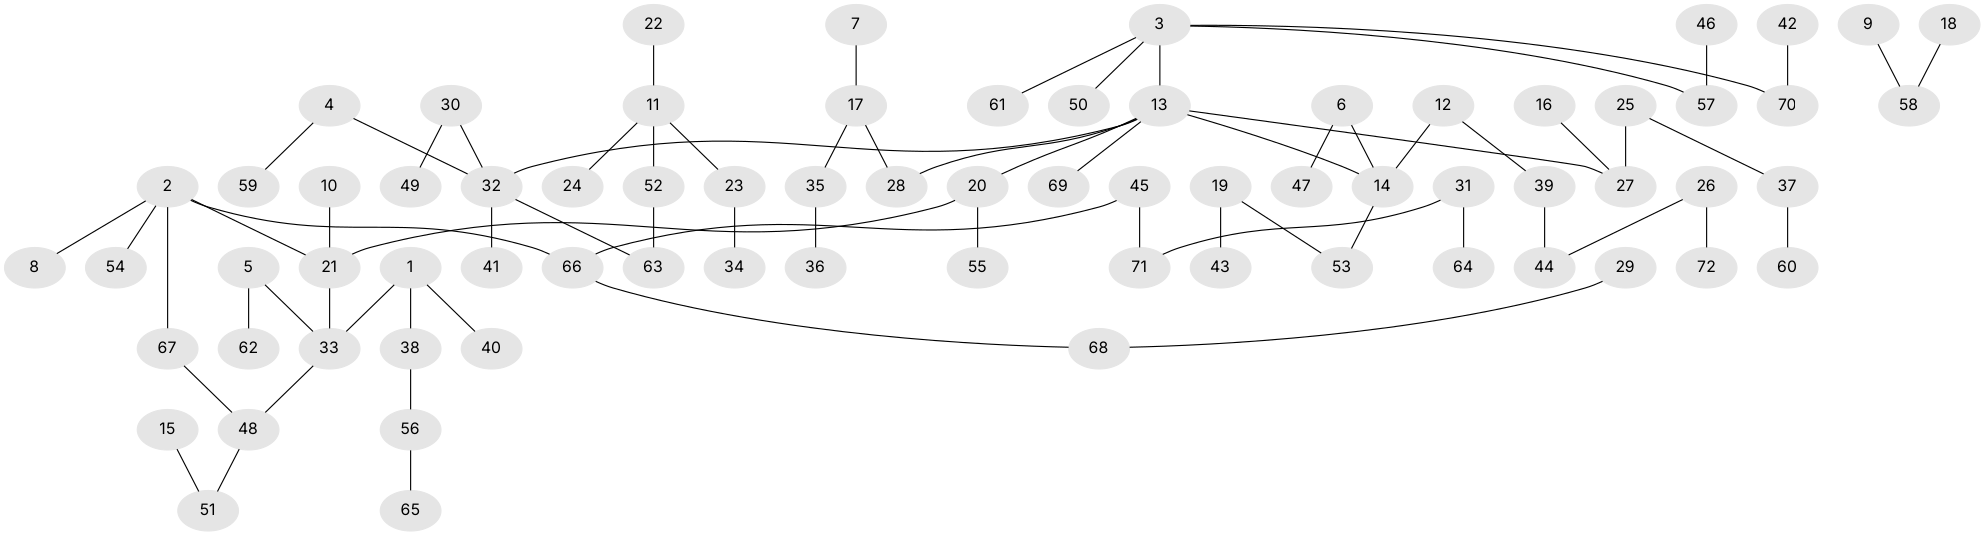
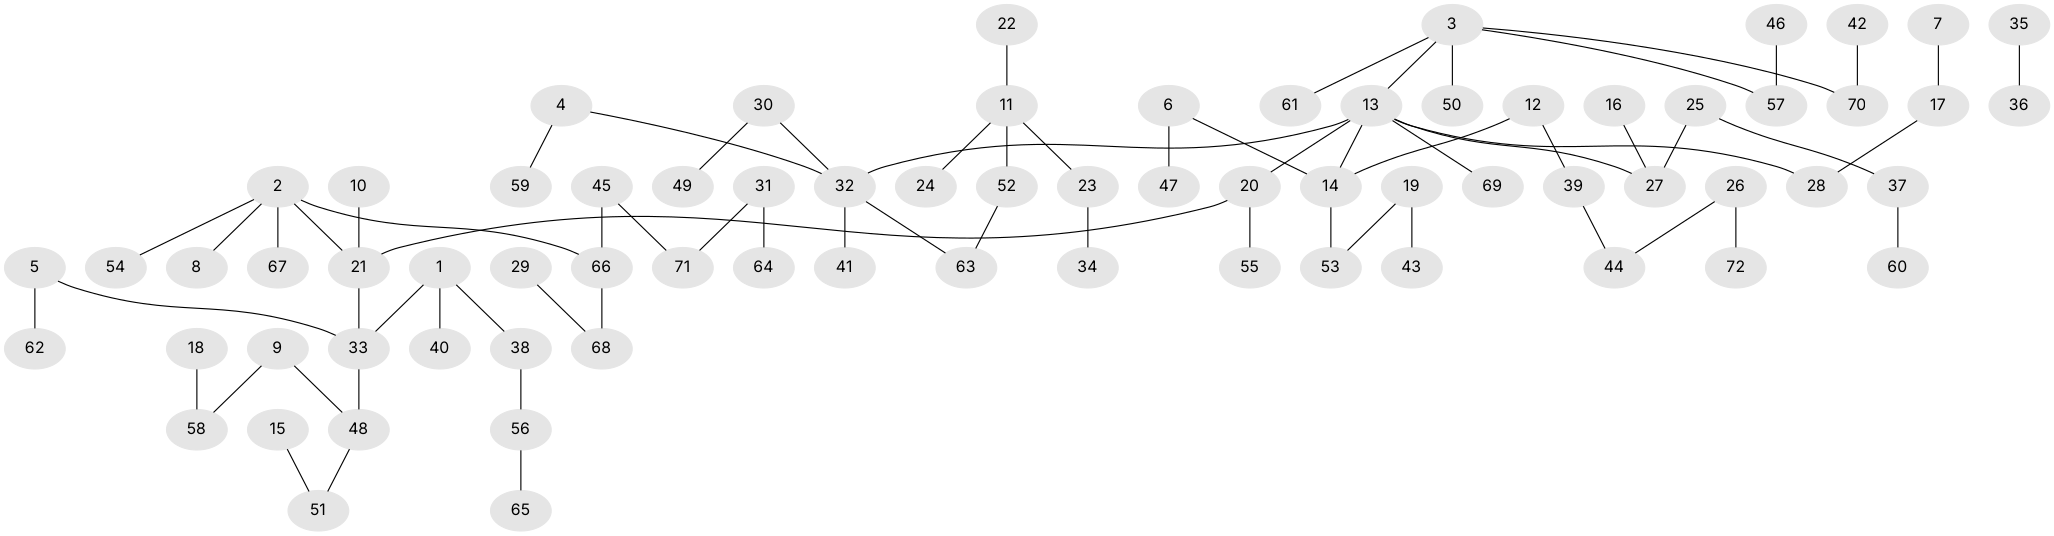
(839, 140) -> none
(208, 389) -> (318, 389)
